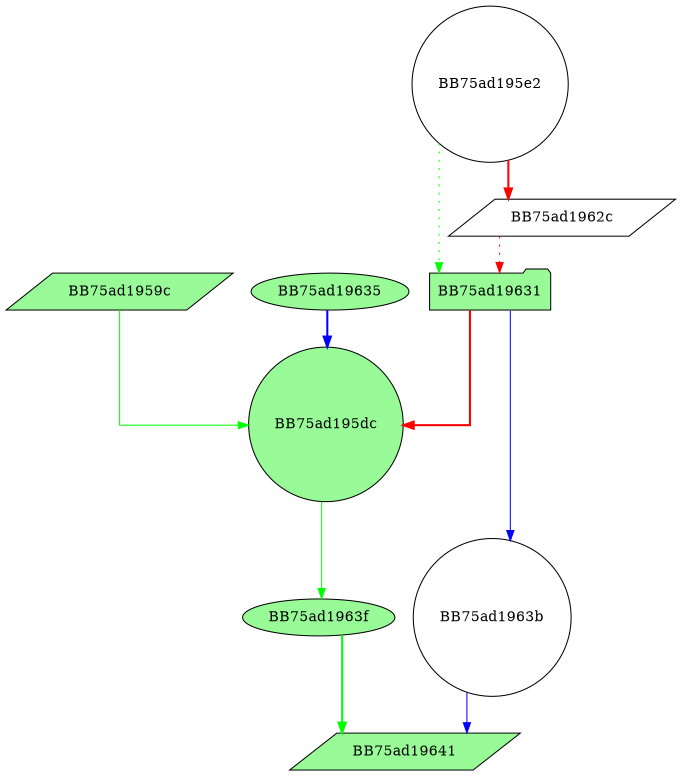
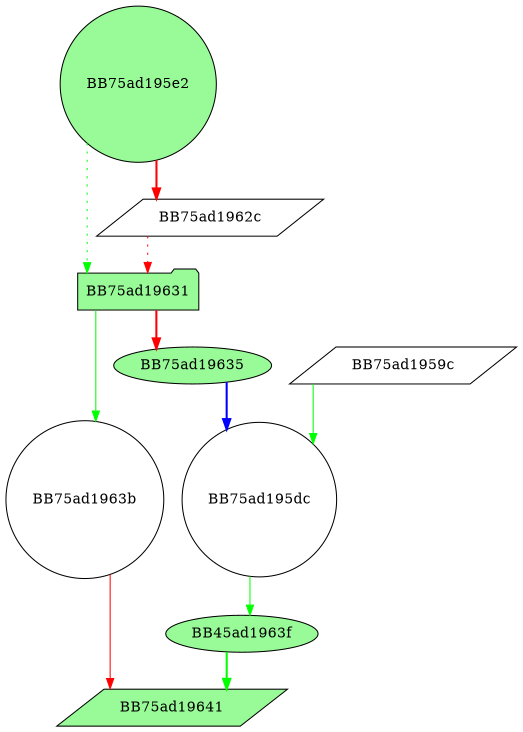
(490, 84) -> (138, 84)
(120, 292) -> (403, 365)
(470, 396) -> (156, 324)
(510, 421) -> (96, 361)
(326, 424) -> (259, 500)
(319, 617) -> (242, 634)
(467, 708) -> (110, 626)
